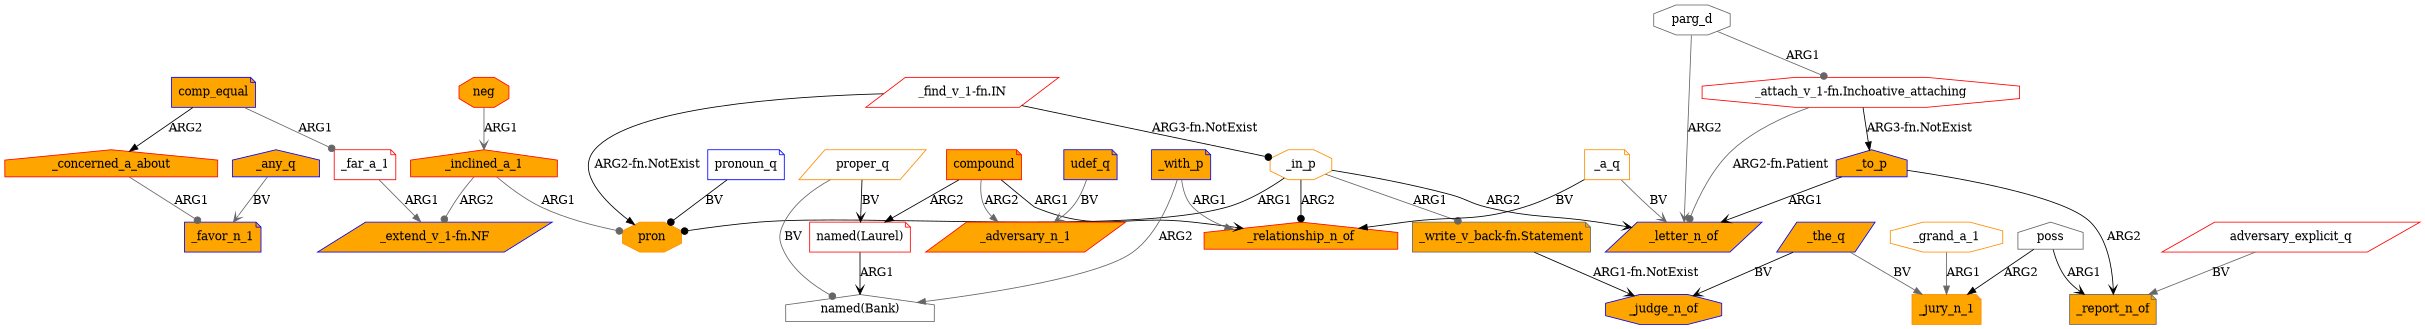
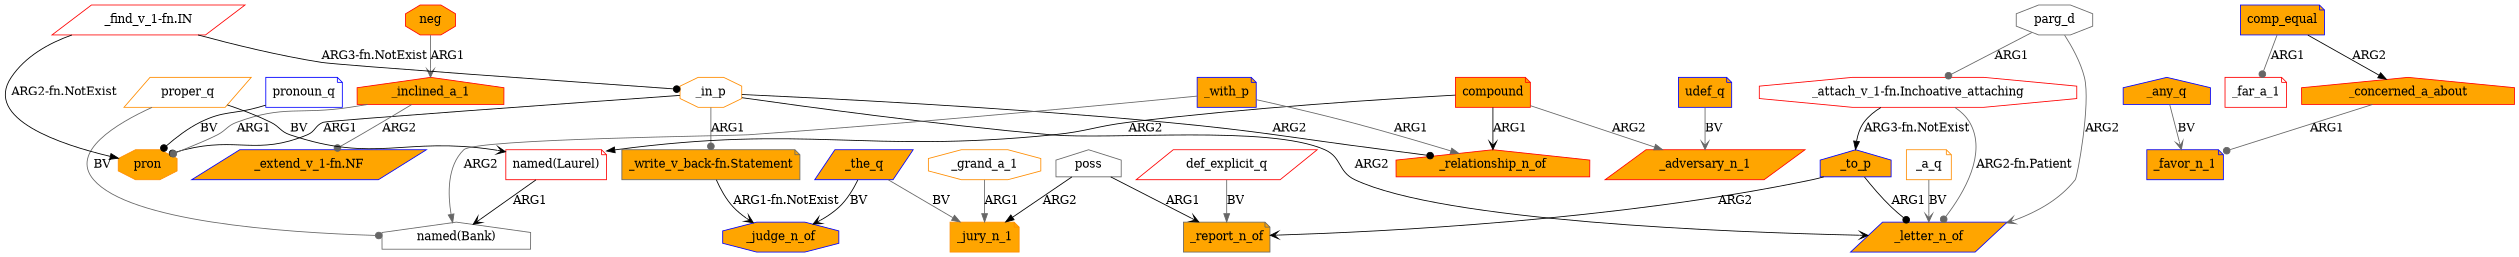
(397, 198) -> none
(1785, 198) -> (1883, 198)
(1479, 217) -> none
(2291, 237) -> (1227, 165)
